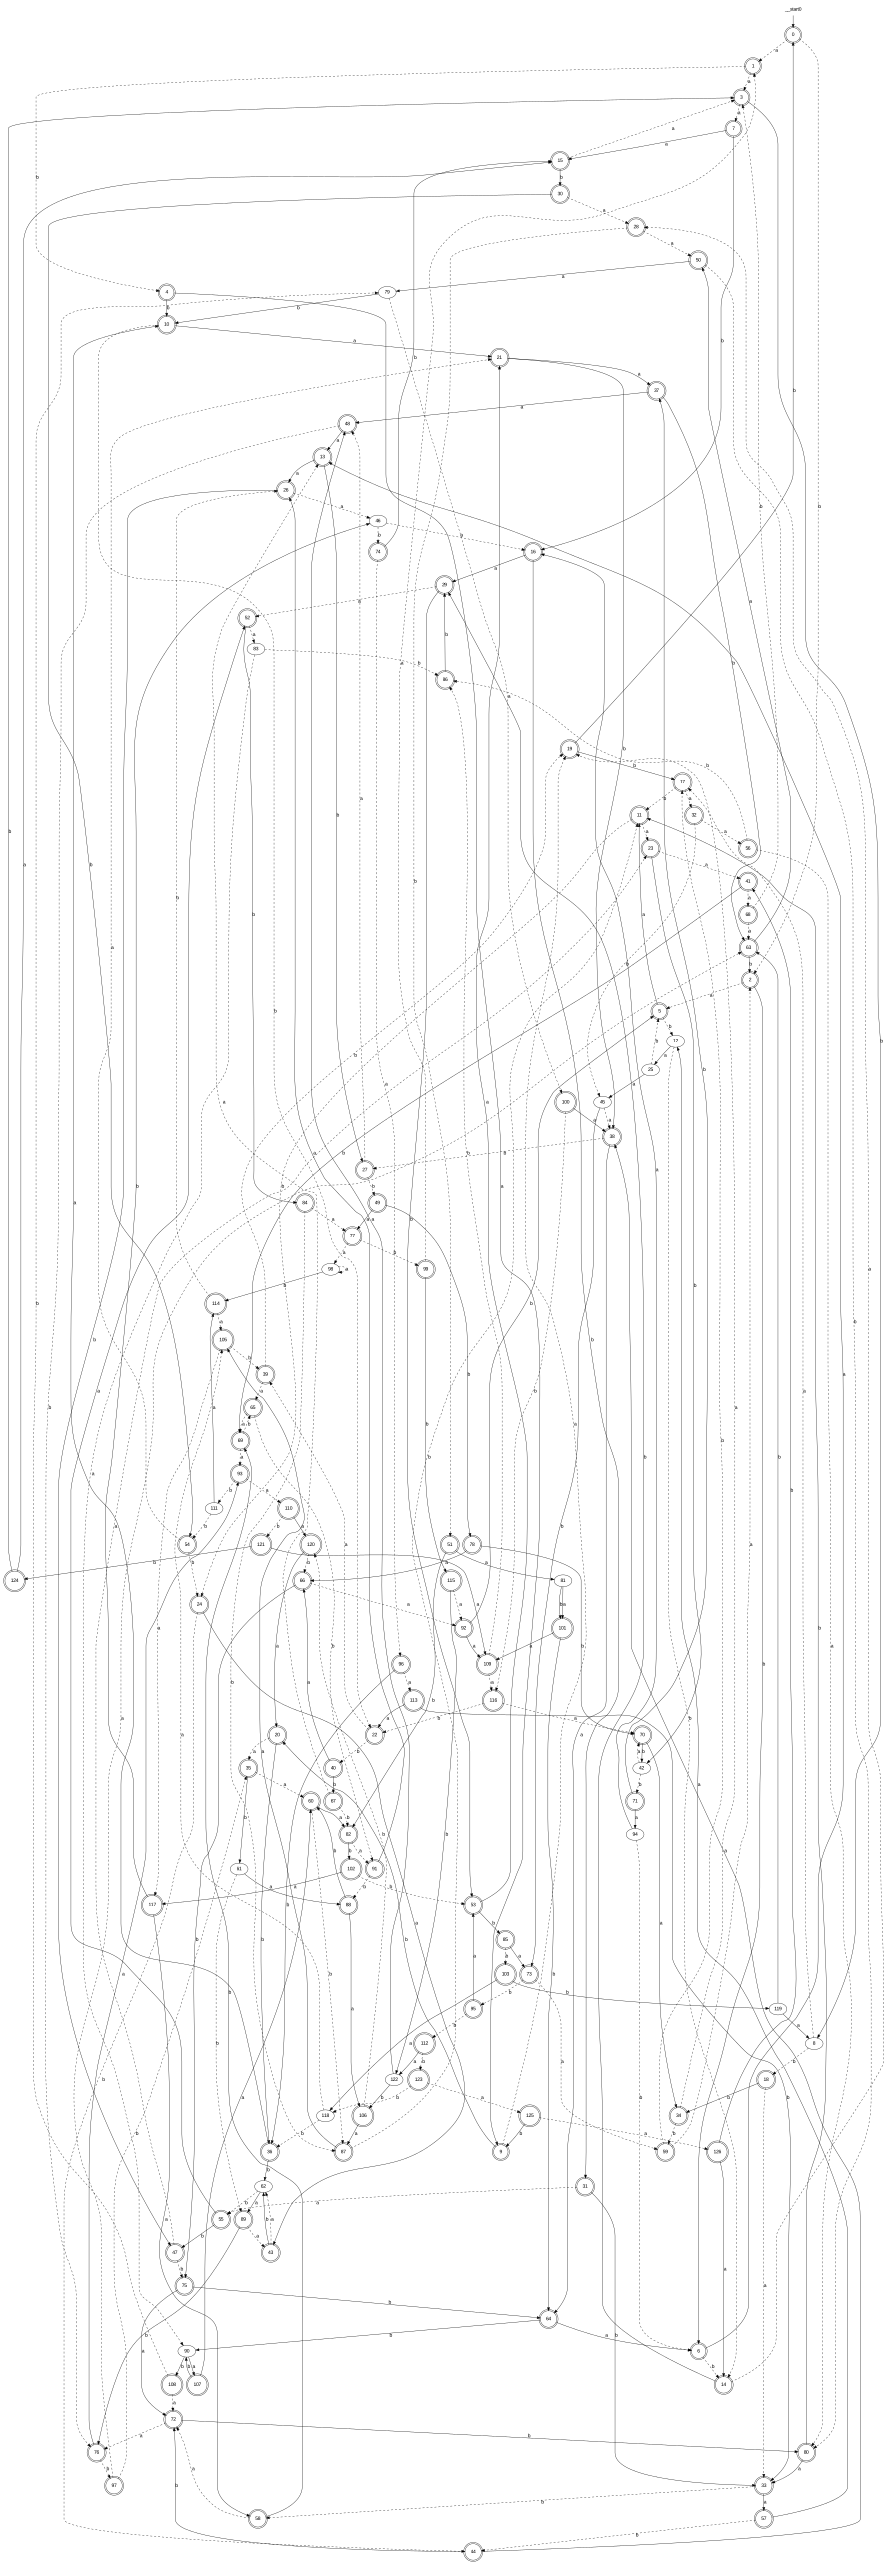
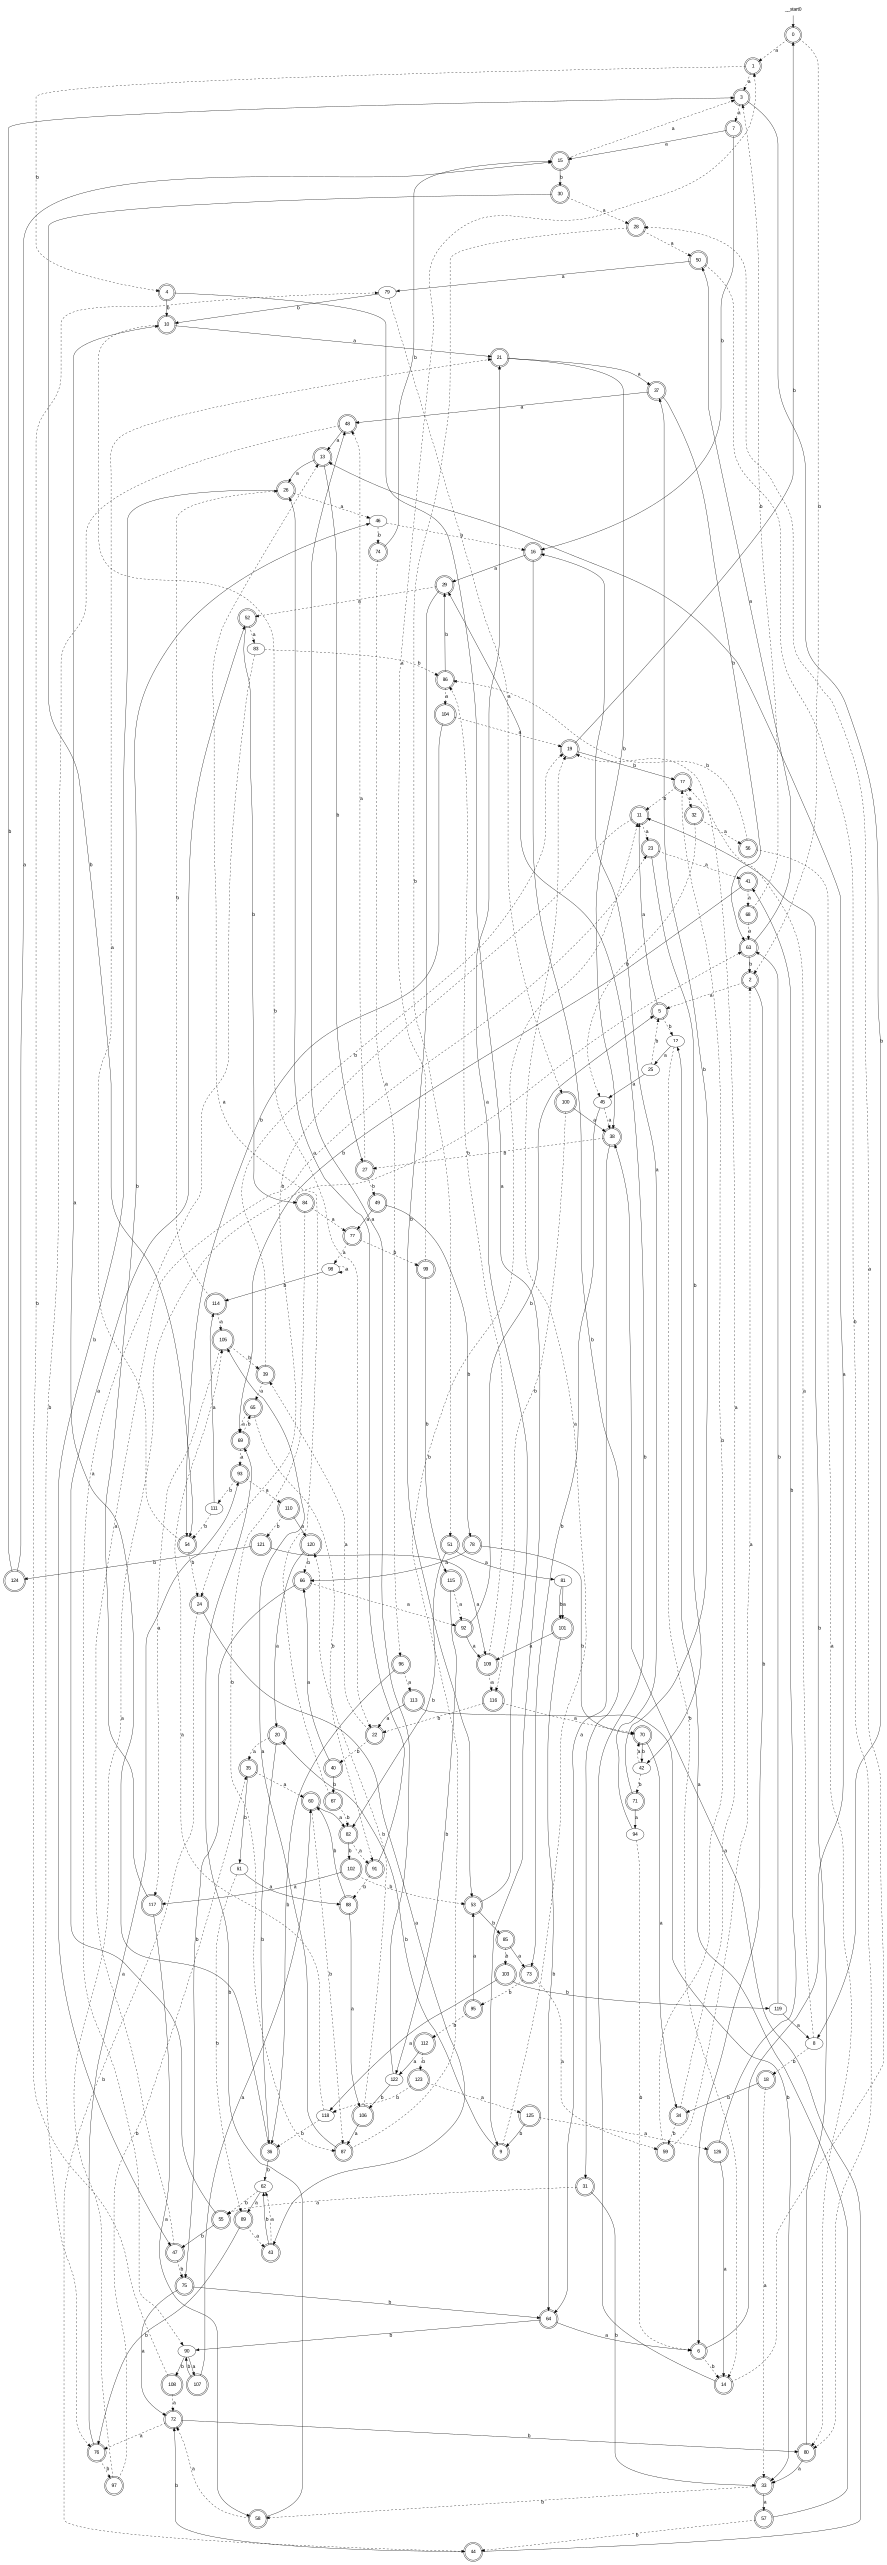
none -> (445, 715)
